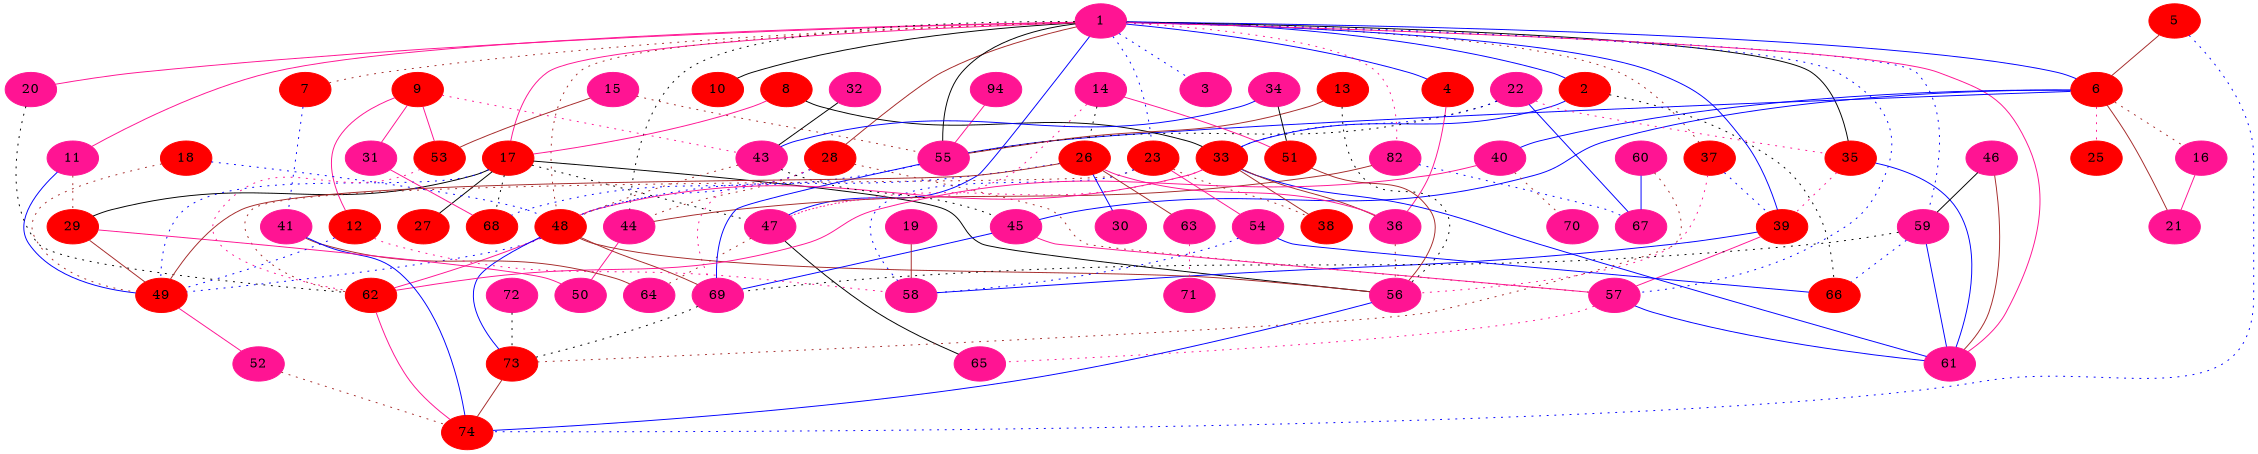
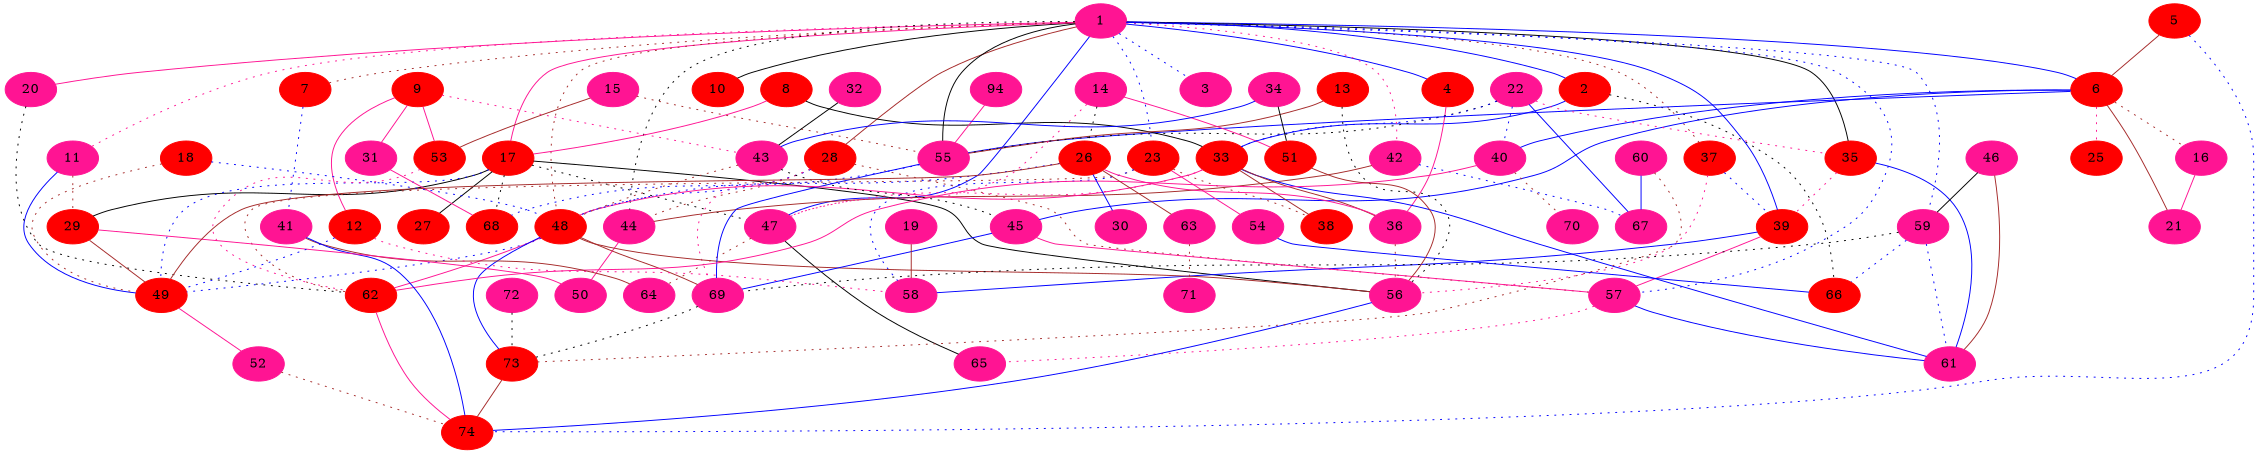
(326, 63) -> (326, 63)
(1939, 73) -> none
none -> (1508, 124)
(1395, 158) -> (1395, 158)
(1189, 261) -> (1189, 261)
(1089, 274) -> none
(1936, 295) -> (1936, 295)
